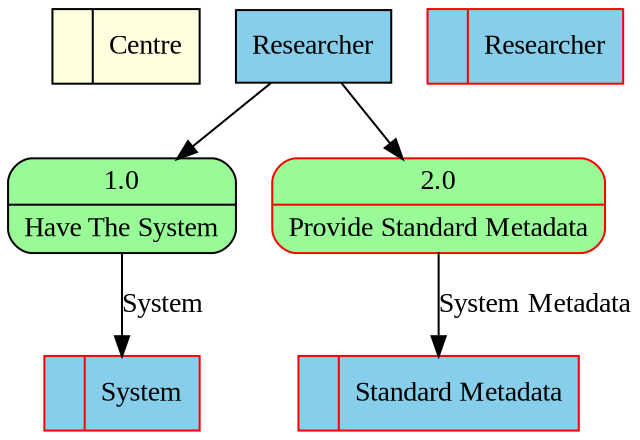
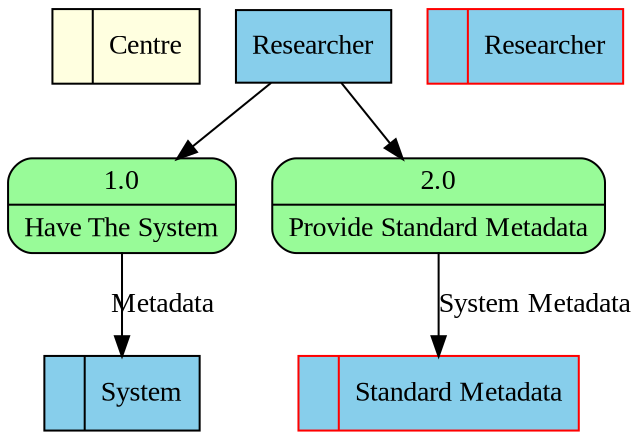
(439, 206) -> (439, 206)
(163, 305) -> (163, 305)
(122, 393) -> (122, 393)
